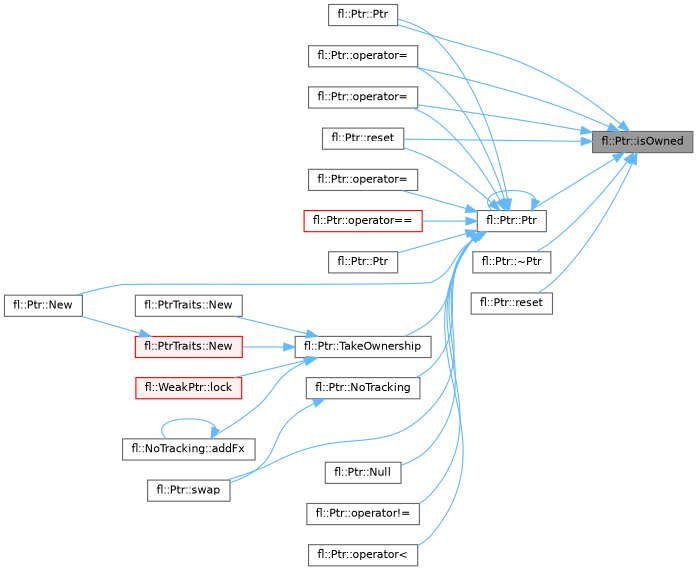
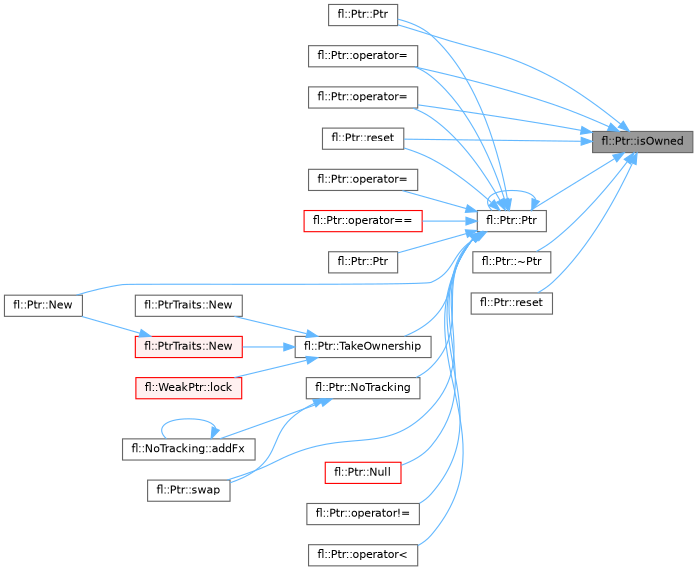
(260, 404) -> (271, 421)
(363, 473) -> (363, 473)
